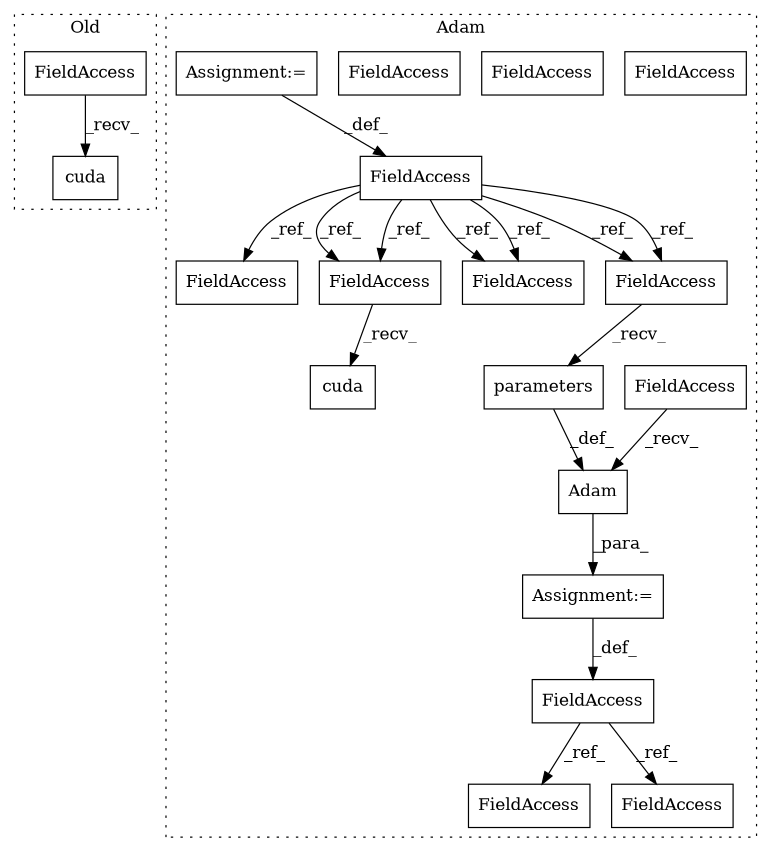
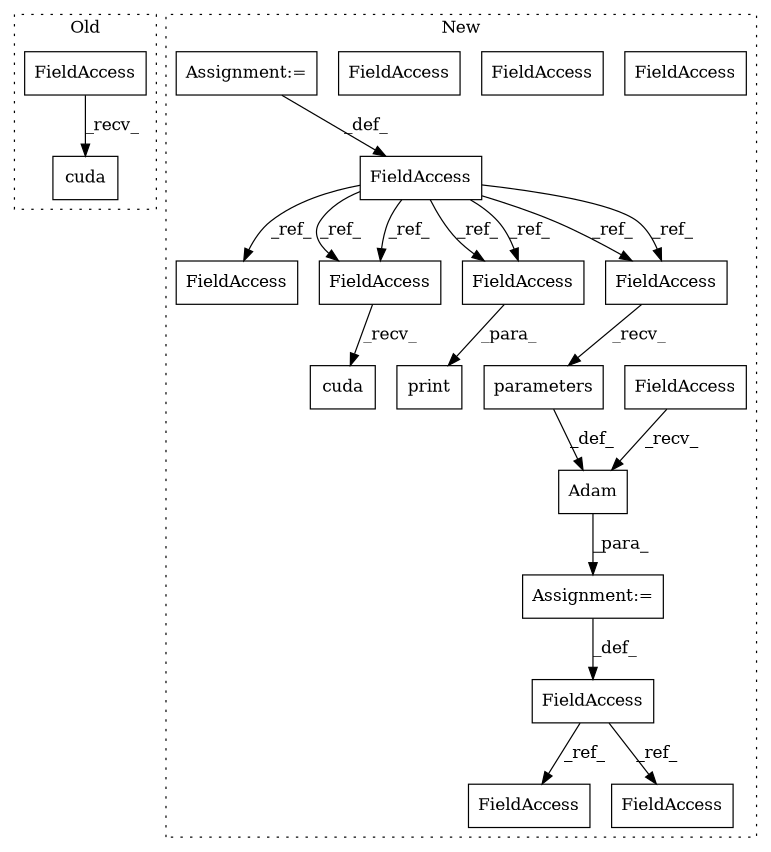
(461, 28) -> (461, 28)
none -> (429, 387)
